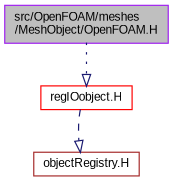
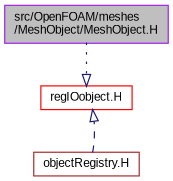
(86, 24) -> (86, 24)
(79, 125) -> (94, 137)
